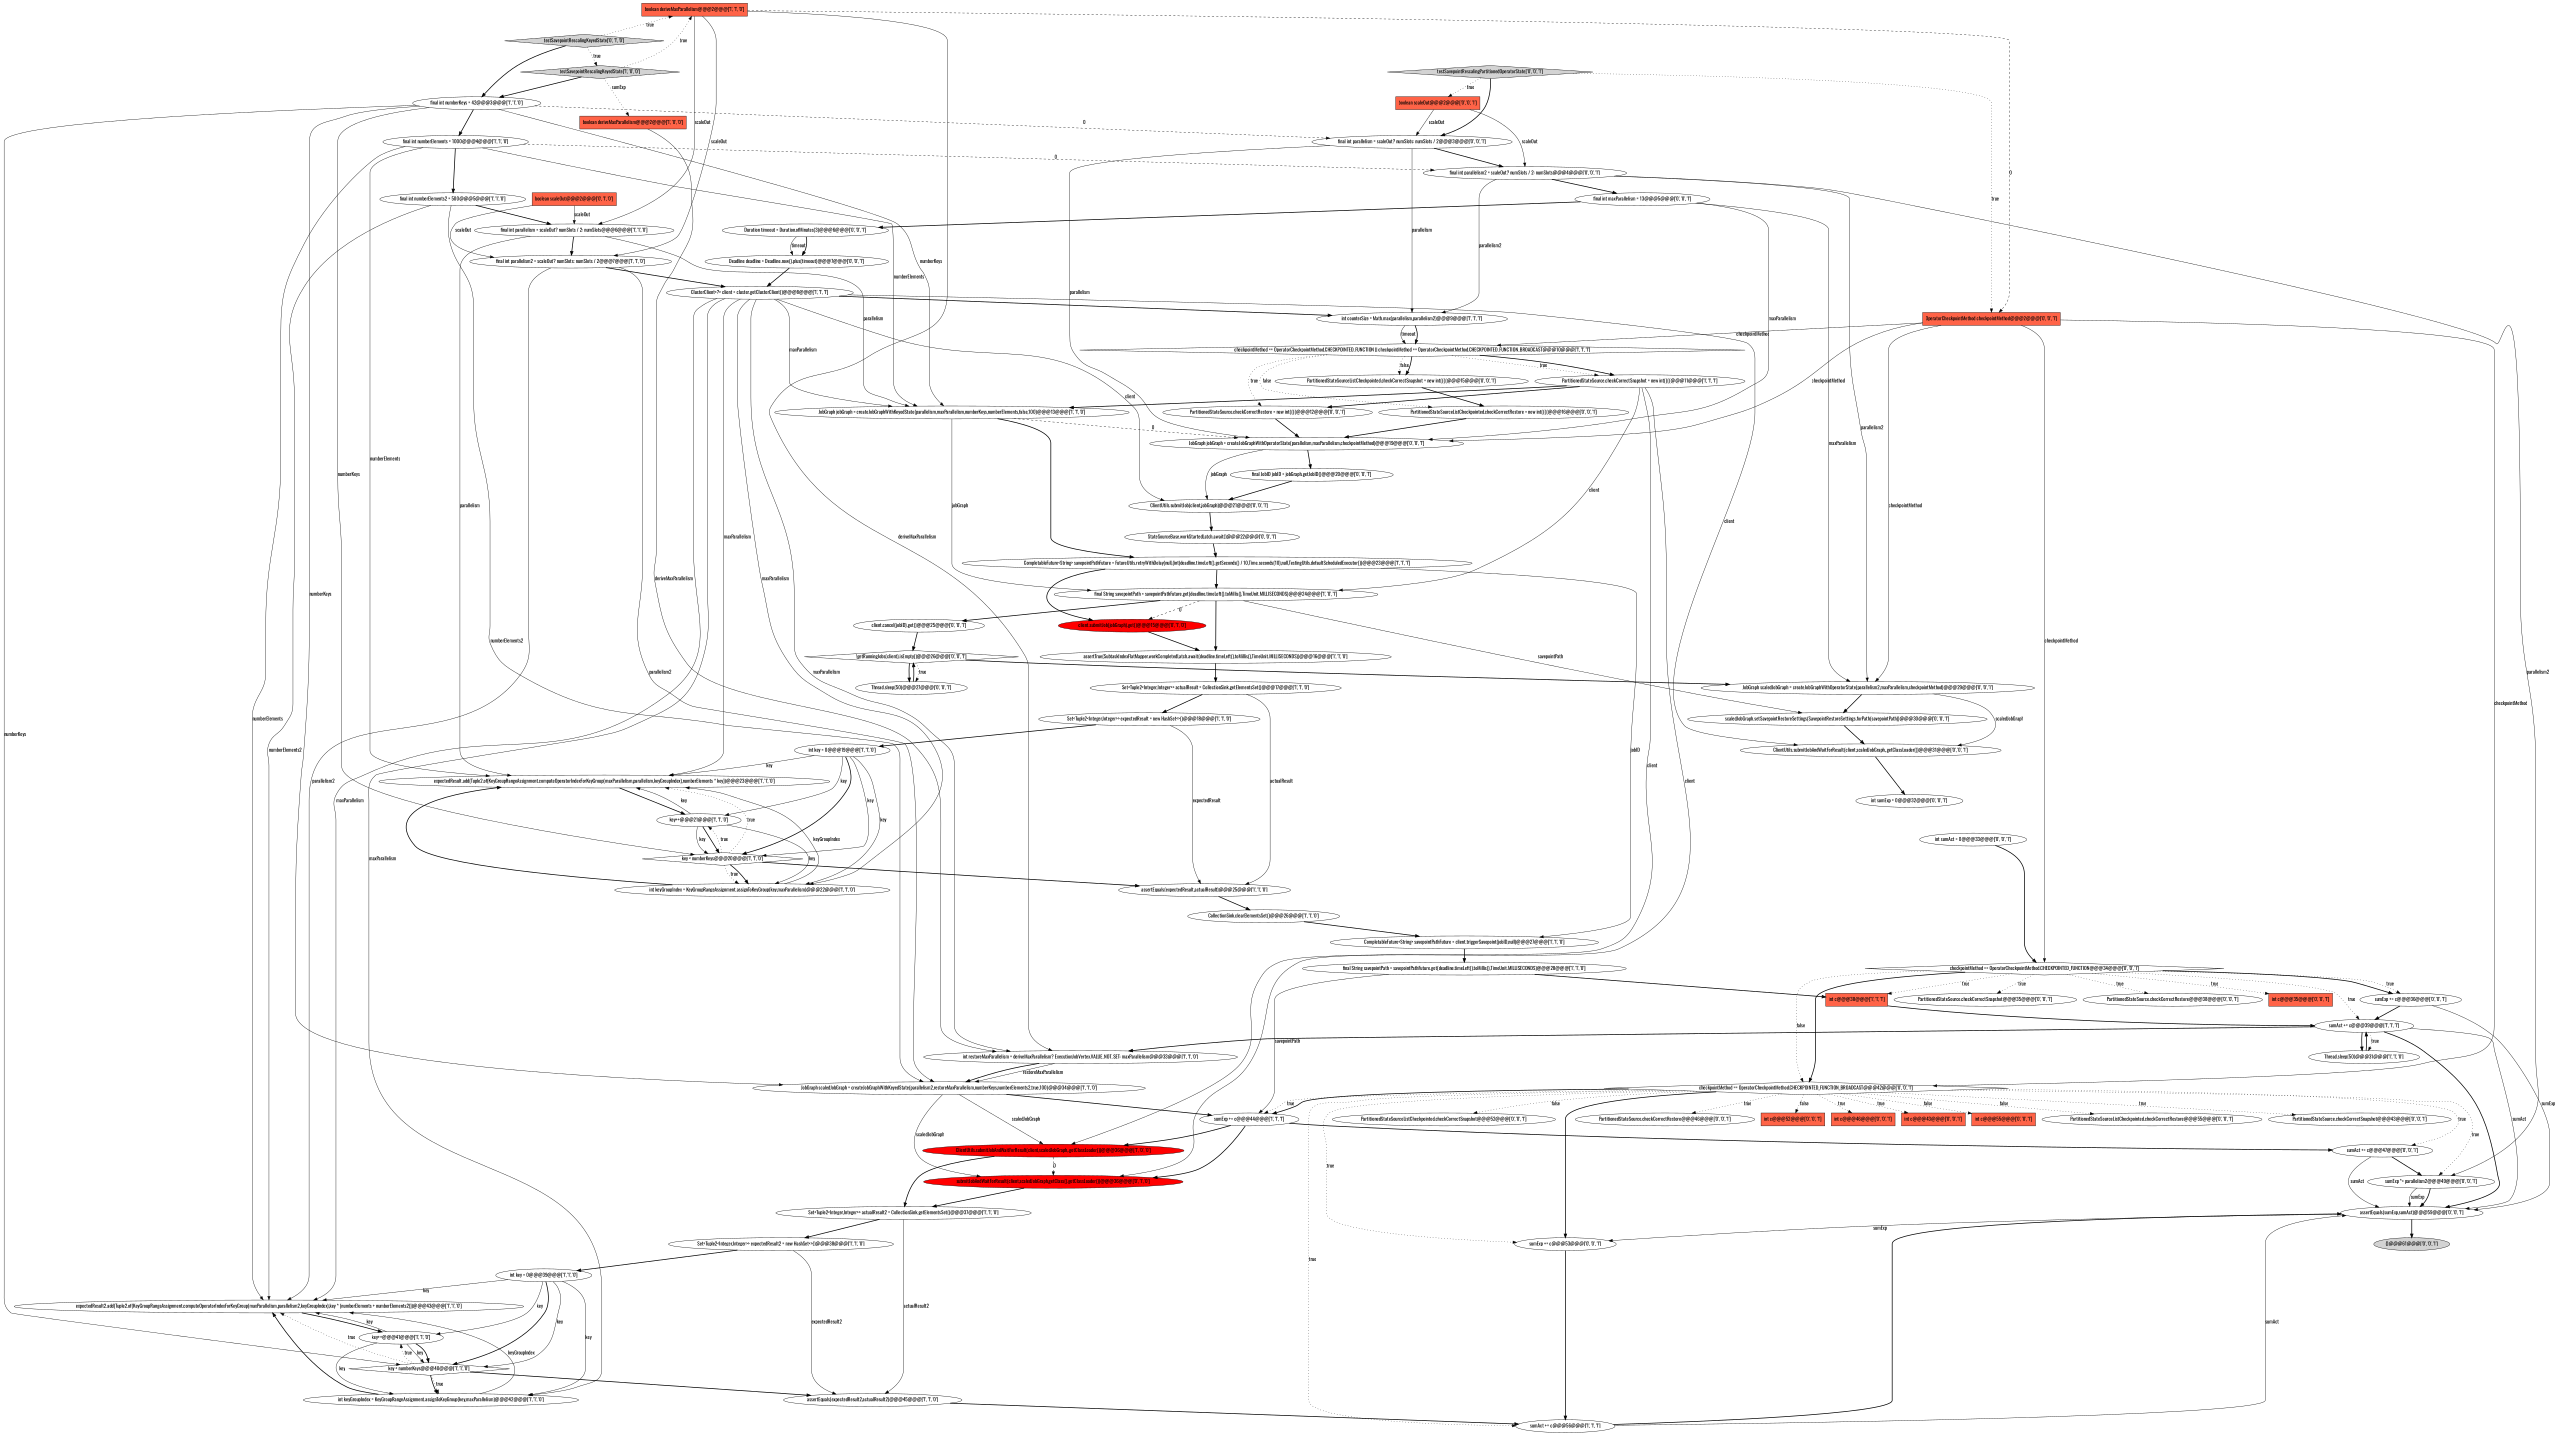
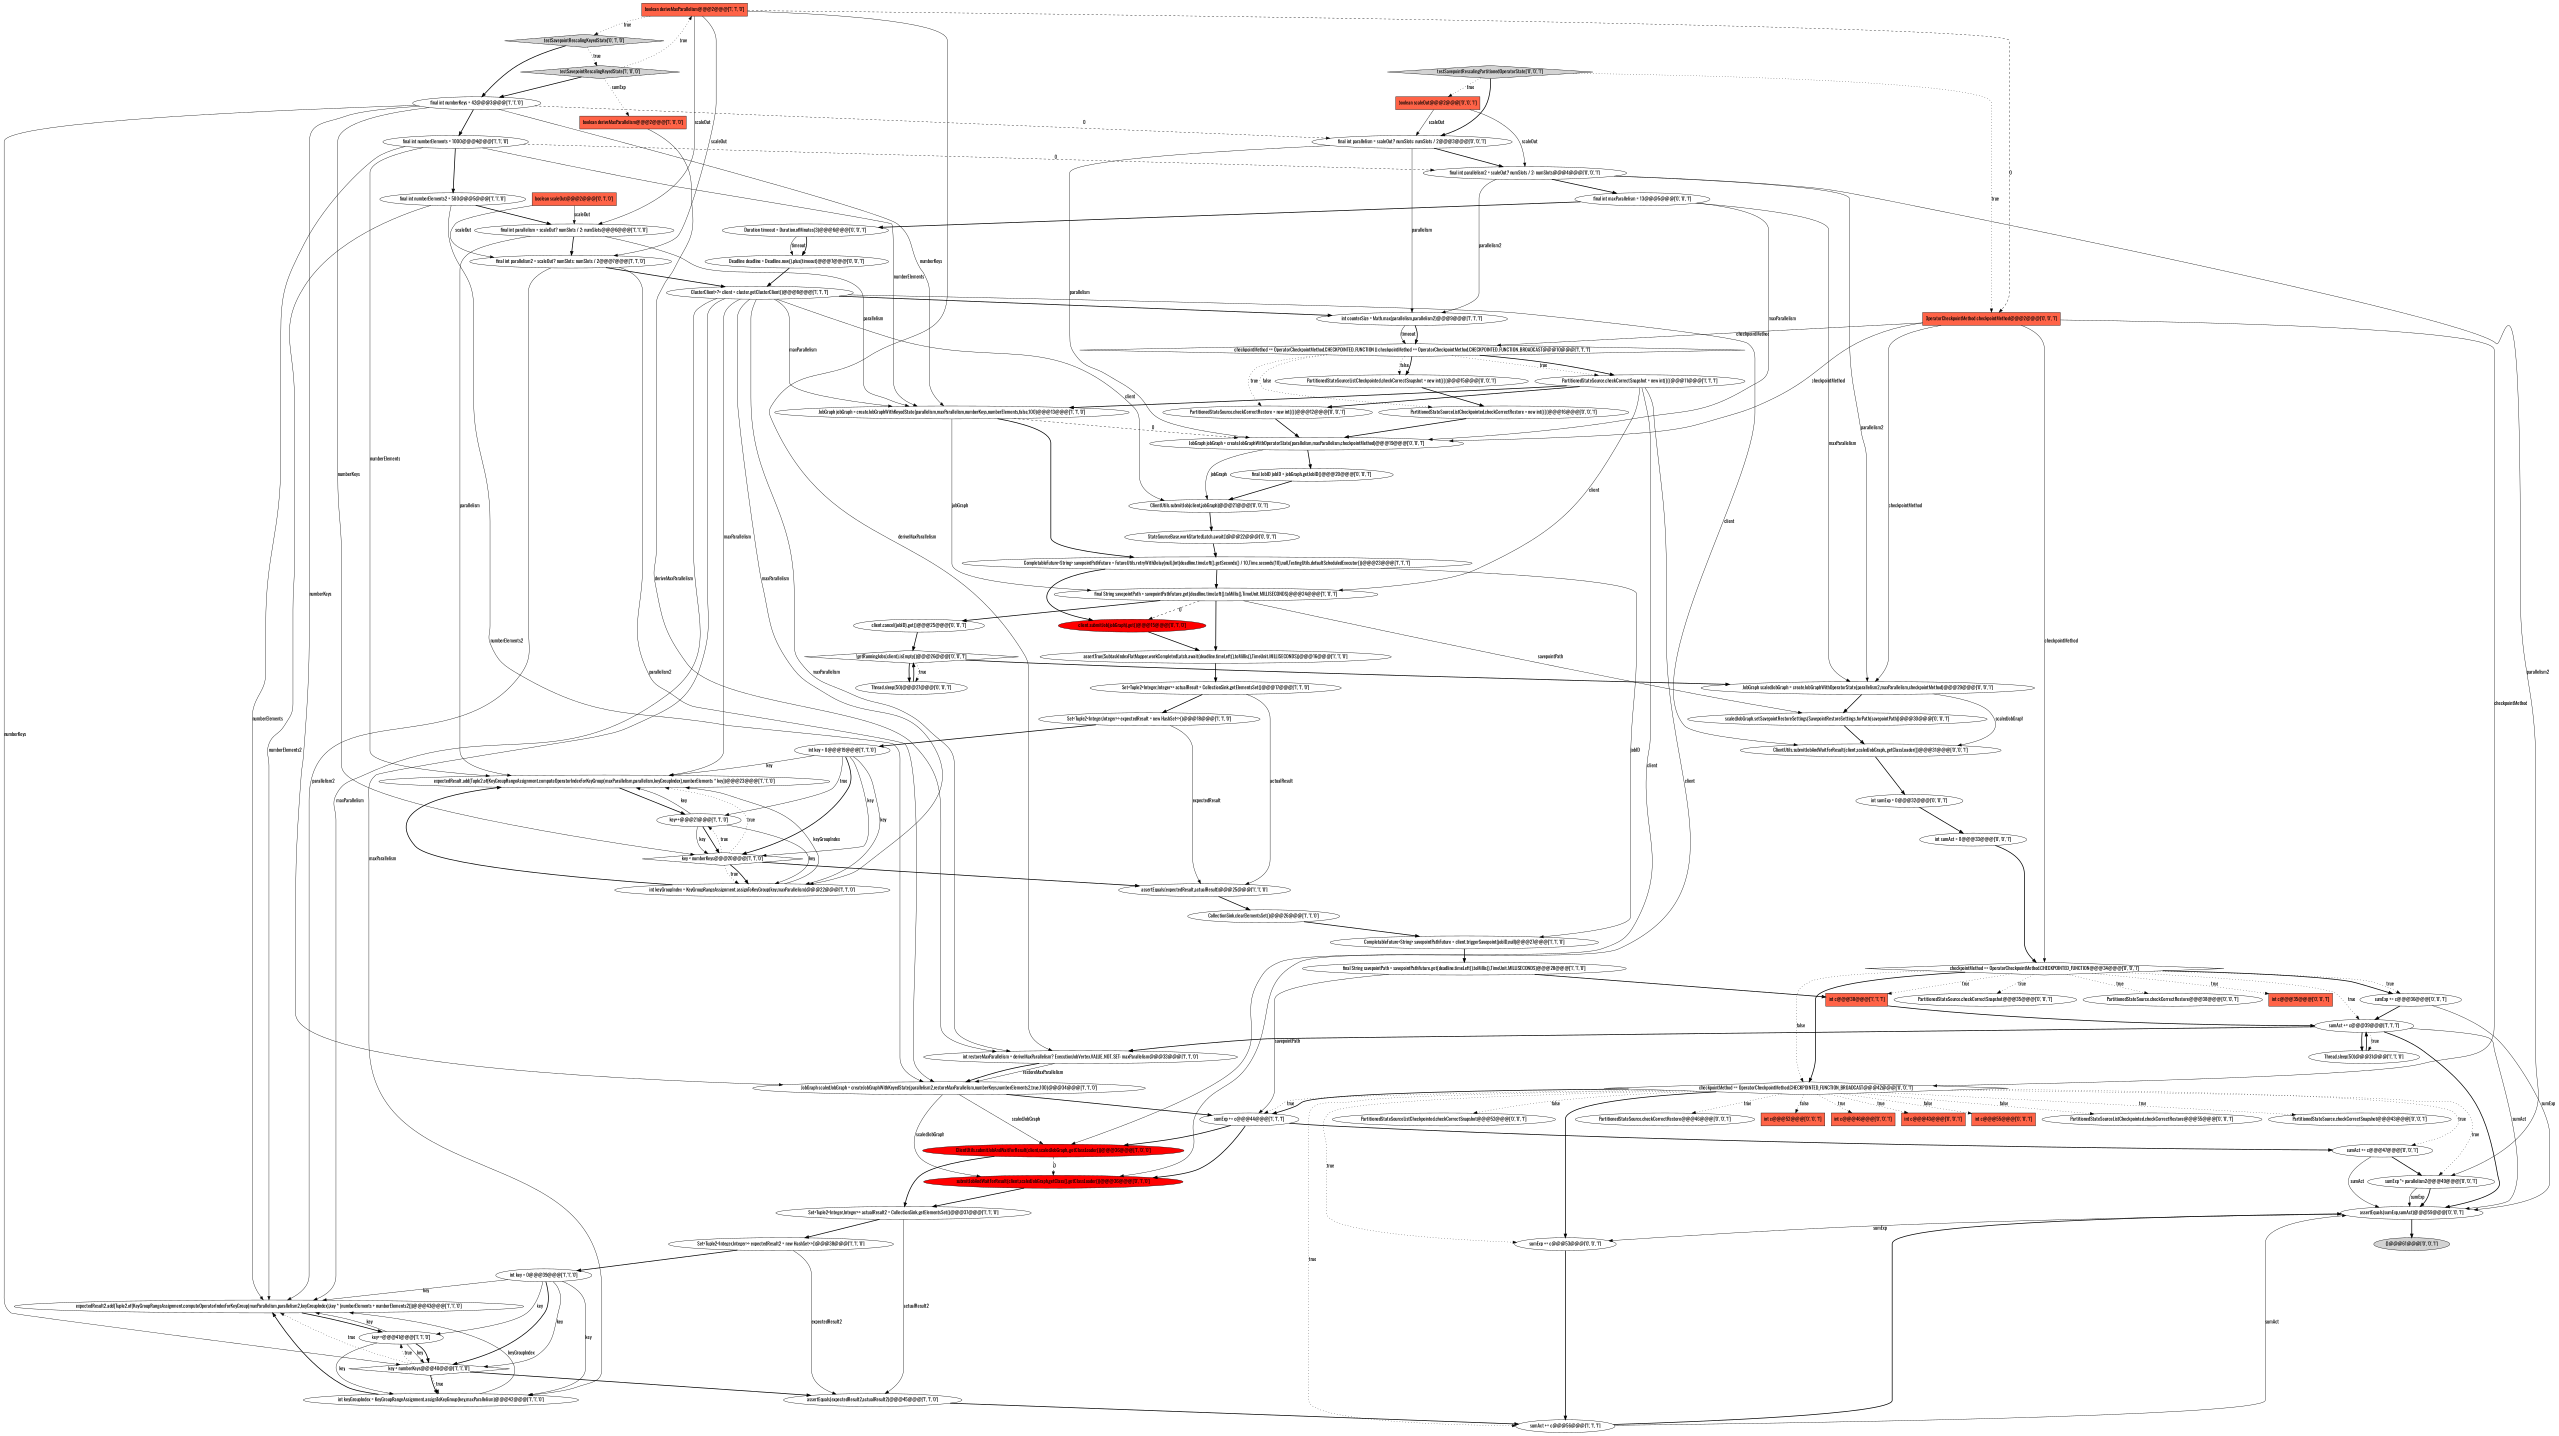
(635, 26) -> (623, 23)
(844, 782) -> (844, 782)
none -> (1940, 819)
